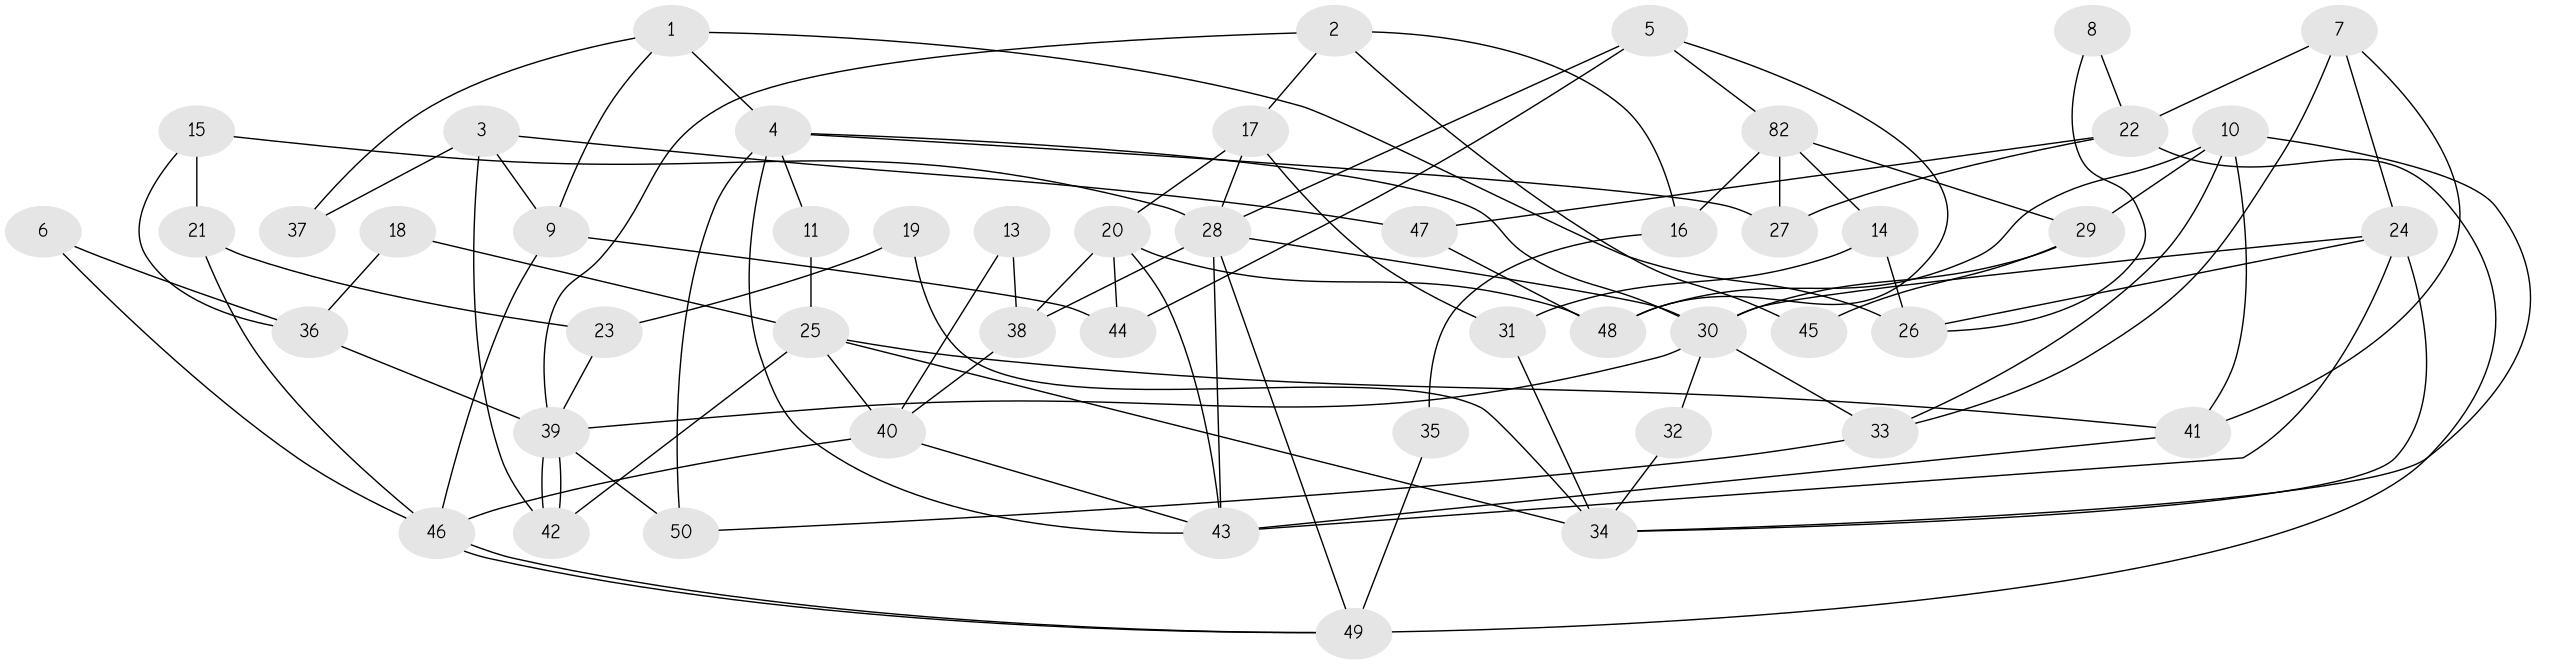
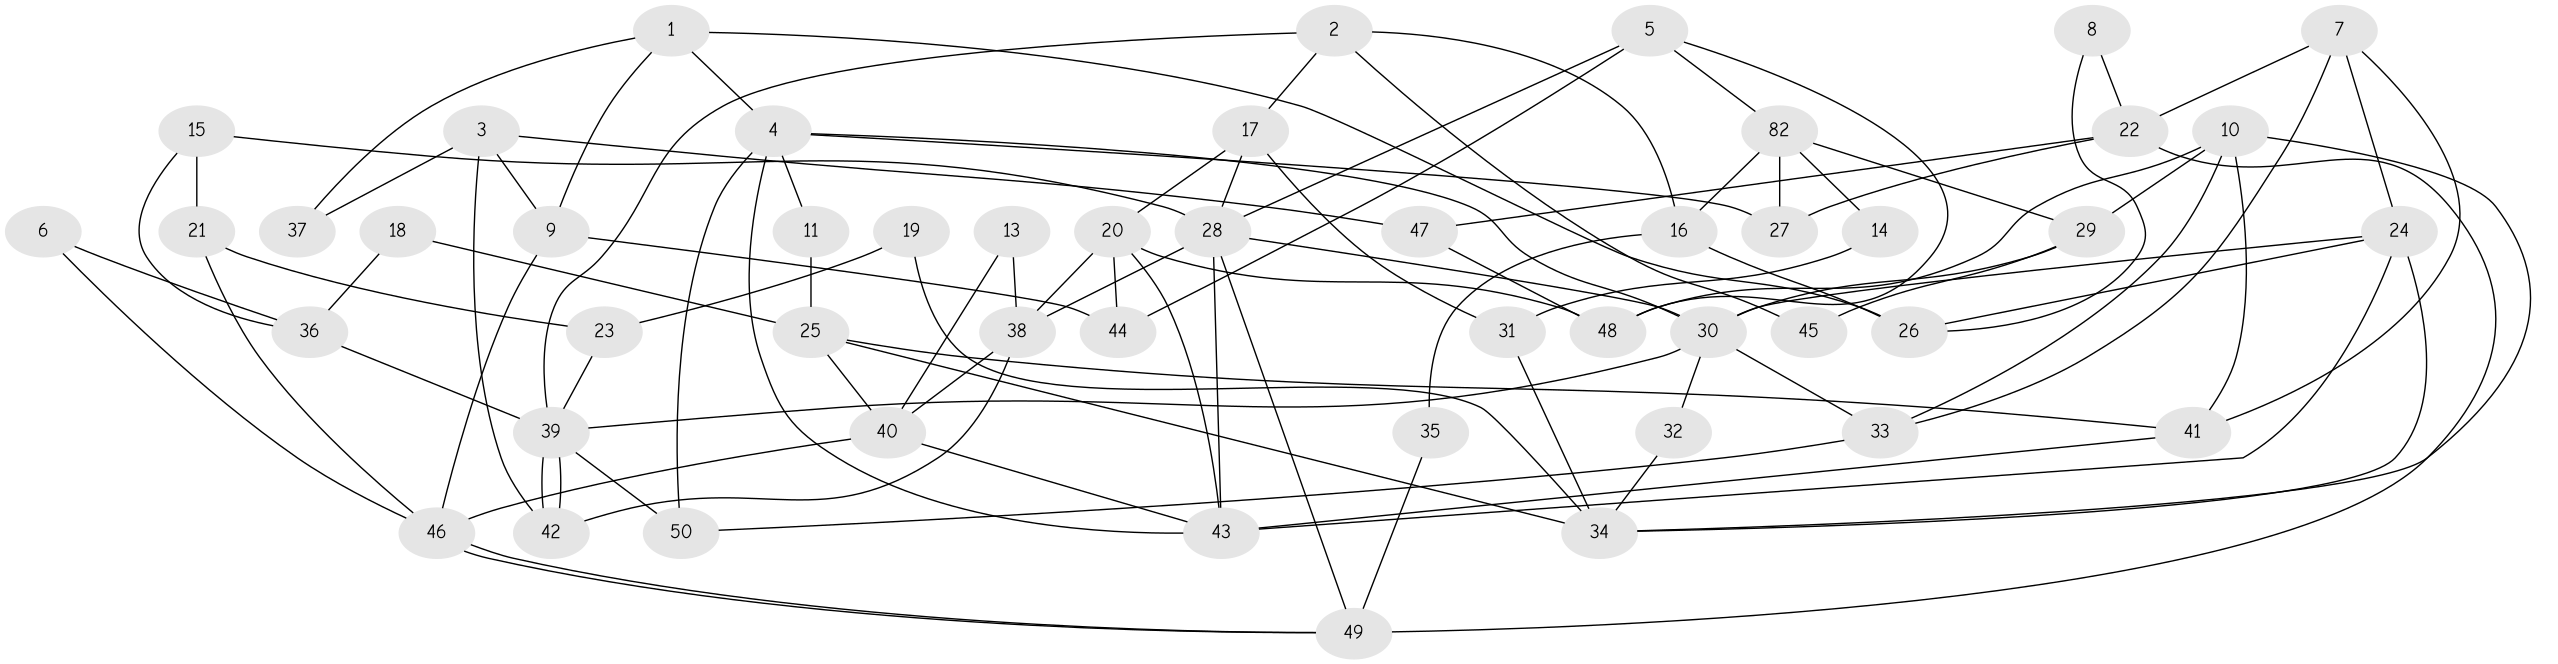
(1892, 272) -> (1786, 279)
(686, 429) -> (827, 499)
